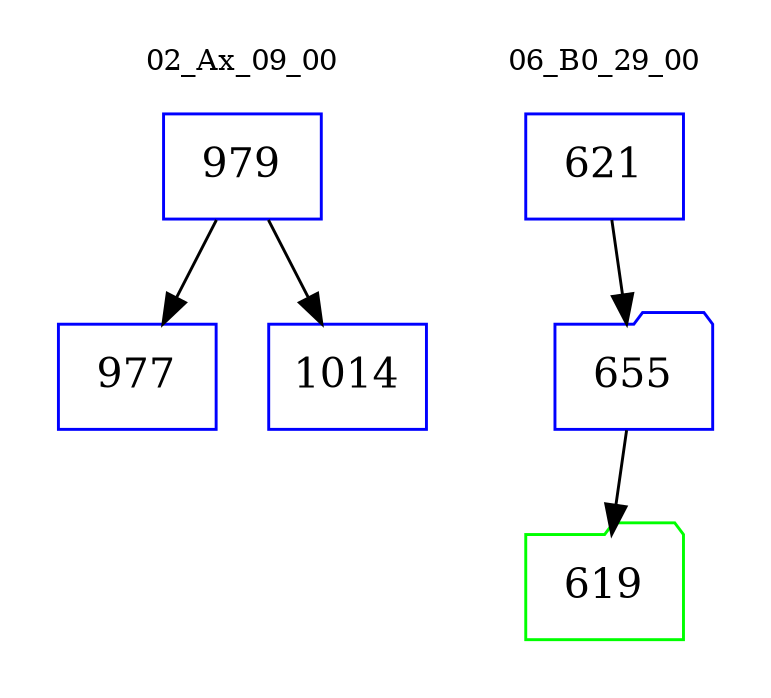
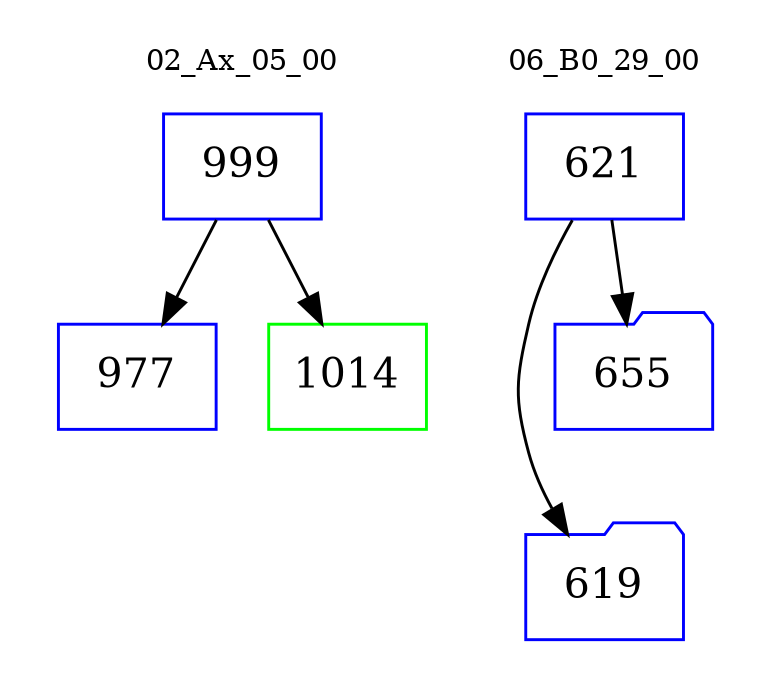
(242, 63) -> (242, 63)
(242, 166) -> (242, 166)
(348, 377) -> (348, 377)
(621, 468) -> (521, 362)
(605, 587) -> (605, 587)
